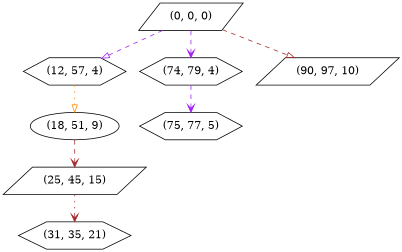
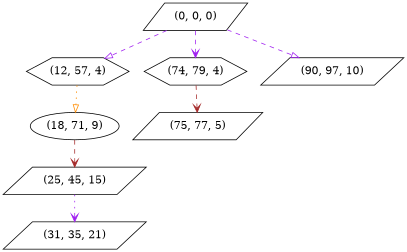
(255, 42) -> (260, 42)
(191, 95) -> (196, 95)
(75, 126) -> (75, 126)
(191, 126) -> (198, 126)
(75, 204) -> (75, 204)
(75, 236) -> (75, 236)
